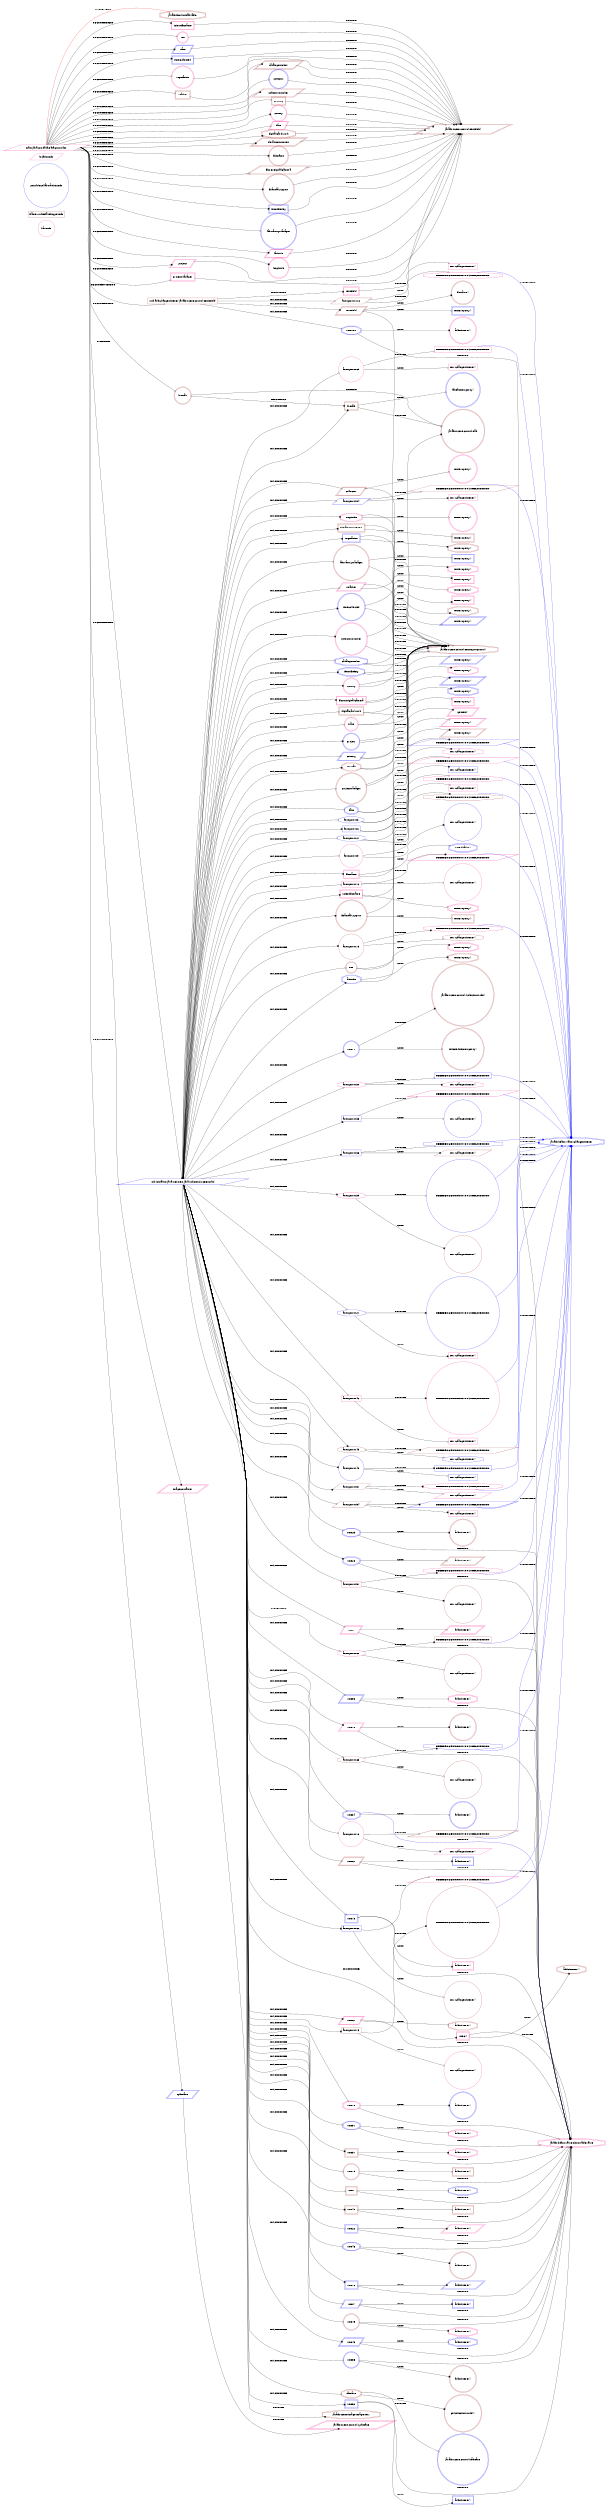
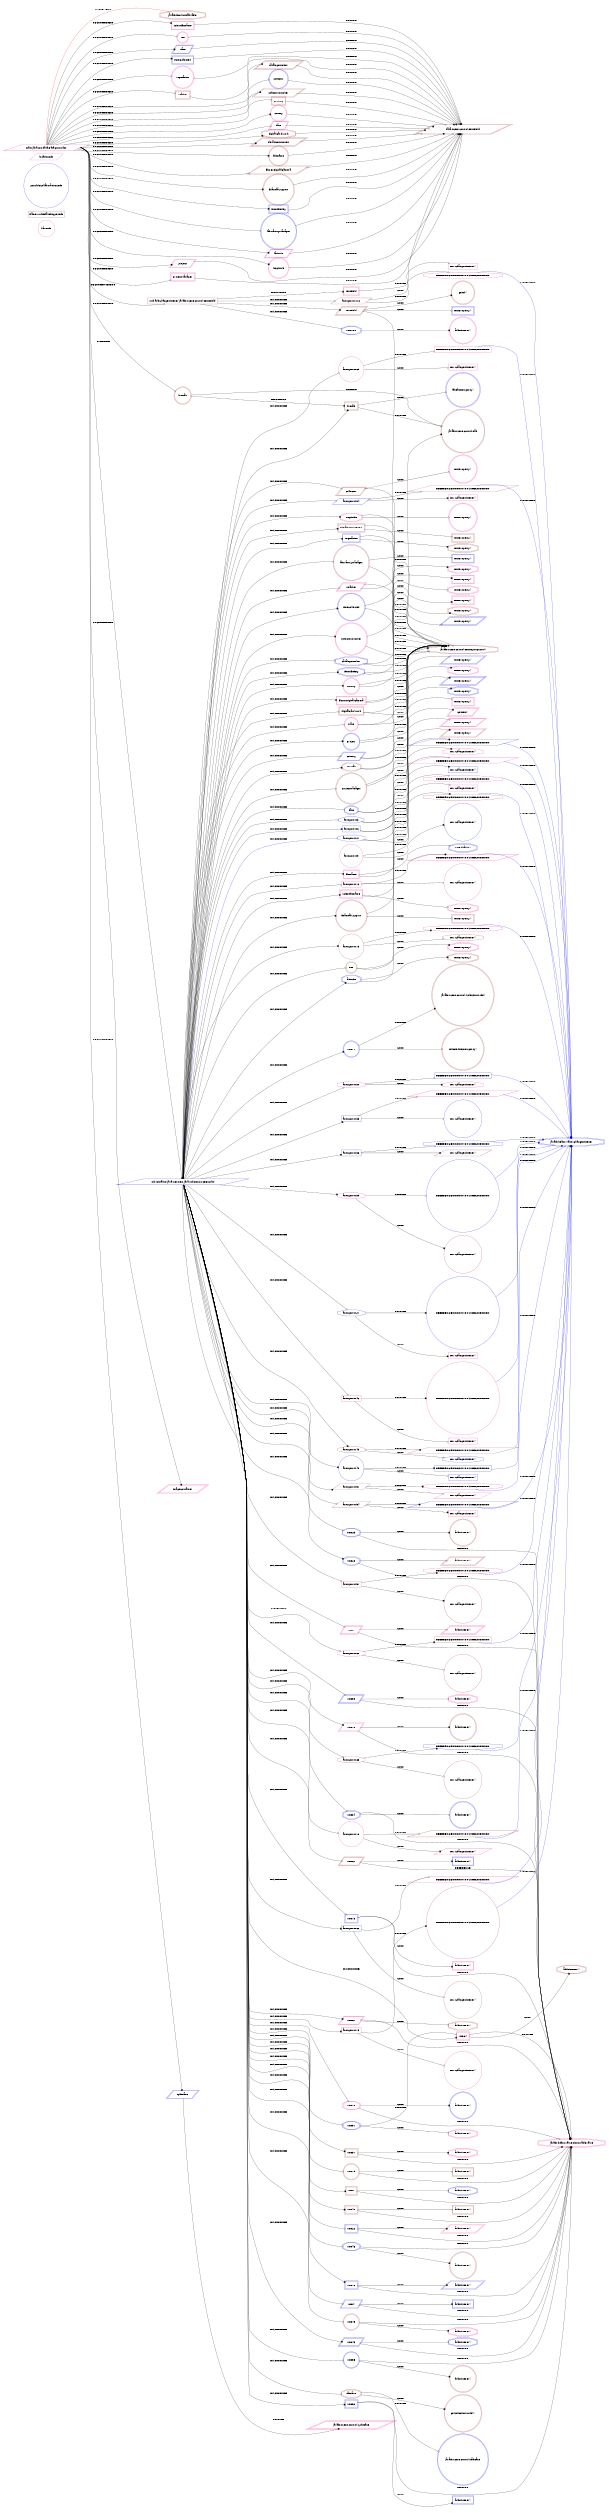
(463, 129) -> (463, 129)
(463, 293) -> (463, 293)
(208, 968) -> (208, 968)
(209, 976) -> none
(520, 1121) -> none
(247, 1726) -> (247, 1726)
(463, 1868) -> (463, 1868)
(535, 1868) -> (535, 1868)
(448, 2145) -> (408, 2077)
(351, 2415) -> none
